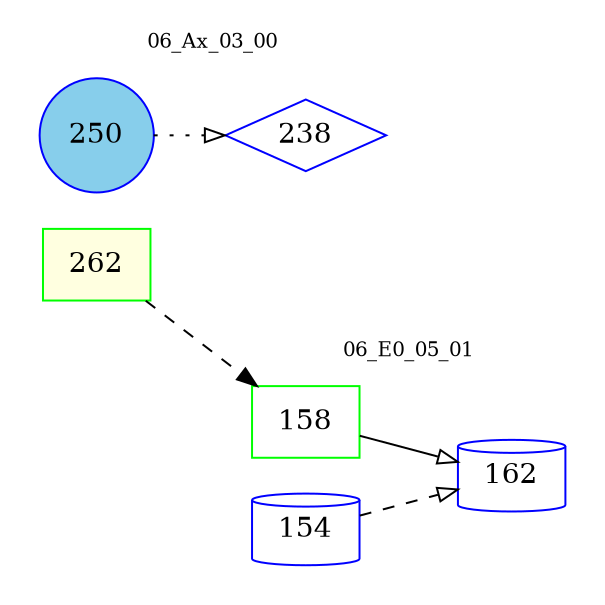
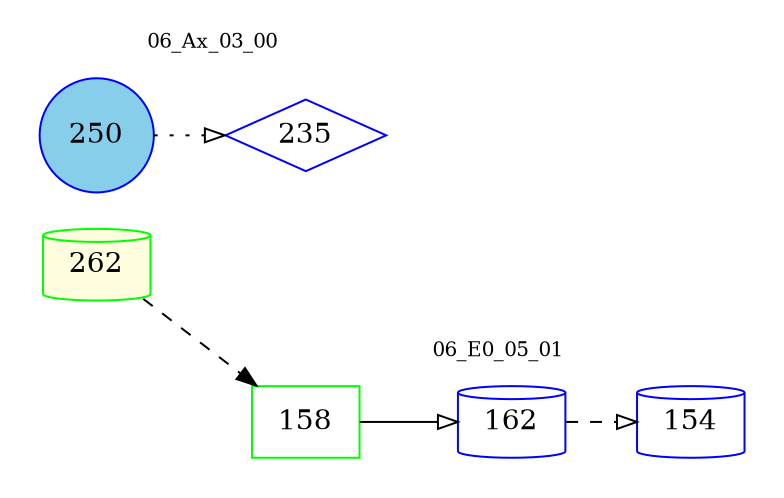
(306, 135) -> (306, 135)
(97, 265) -> (97, 265)
(399, 505) -> (591, 422)
